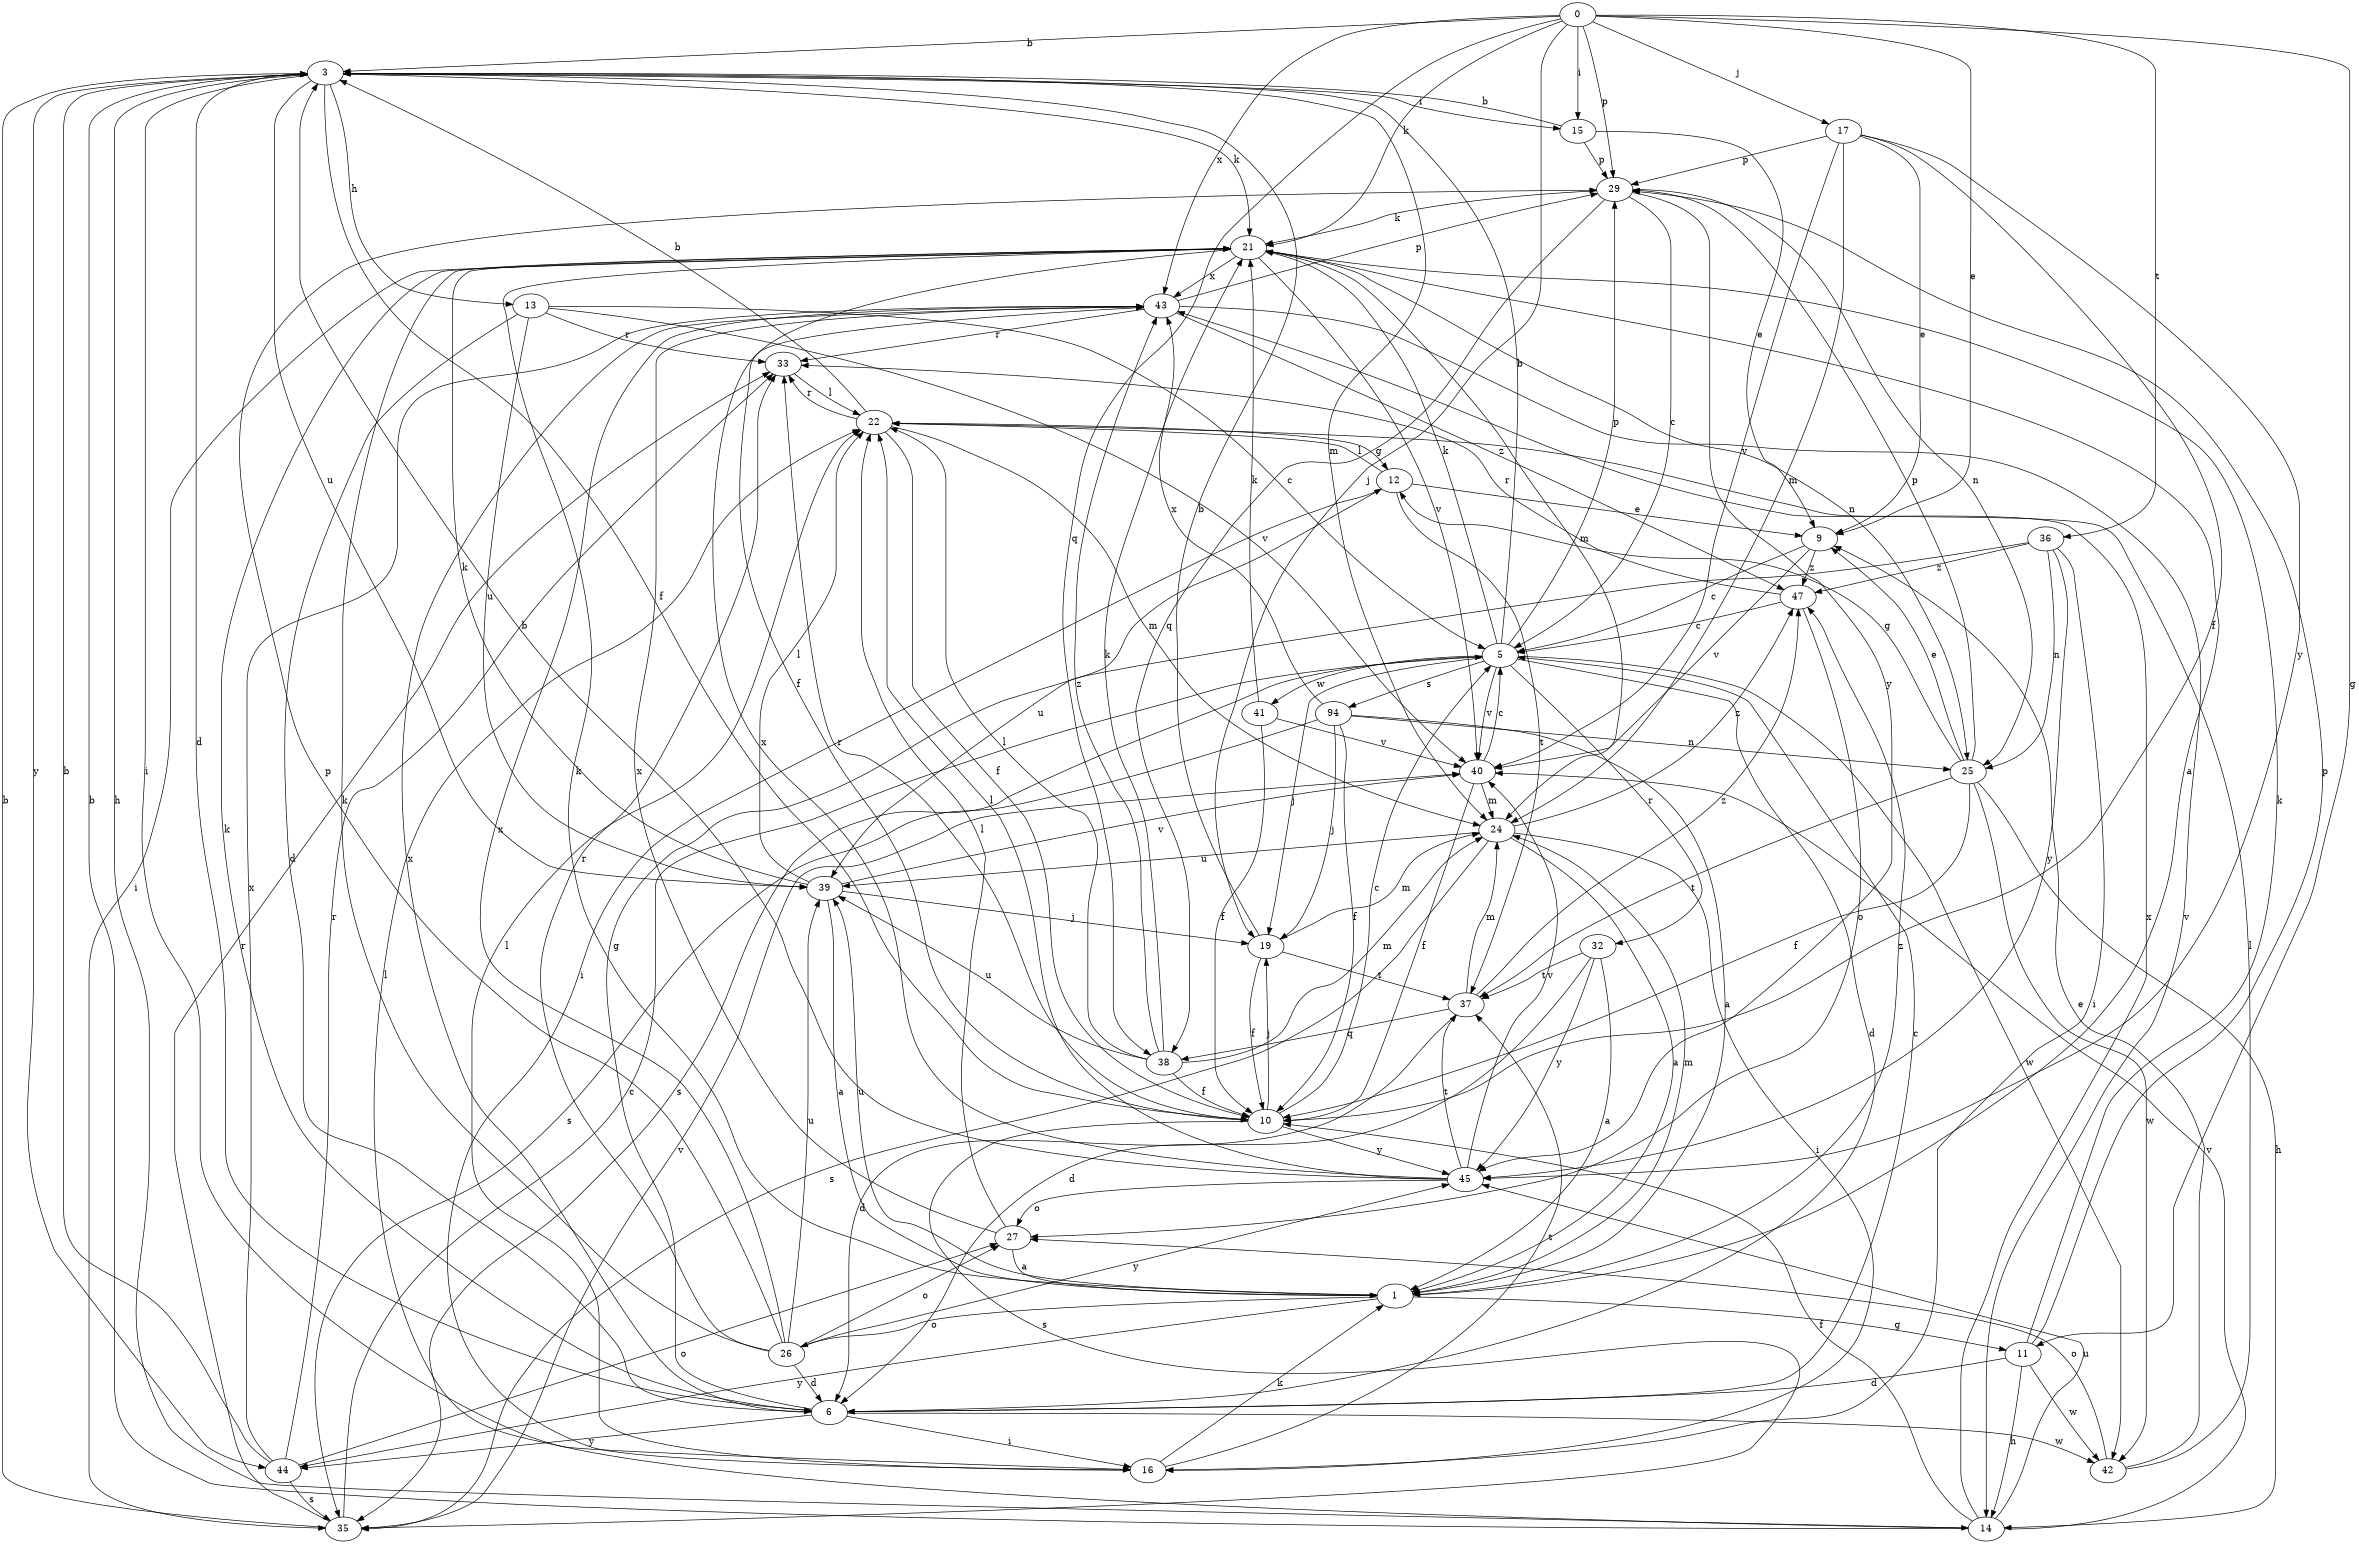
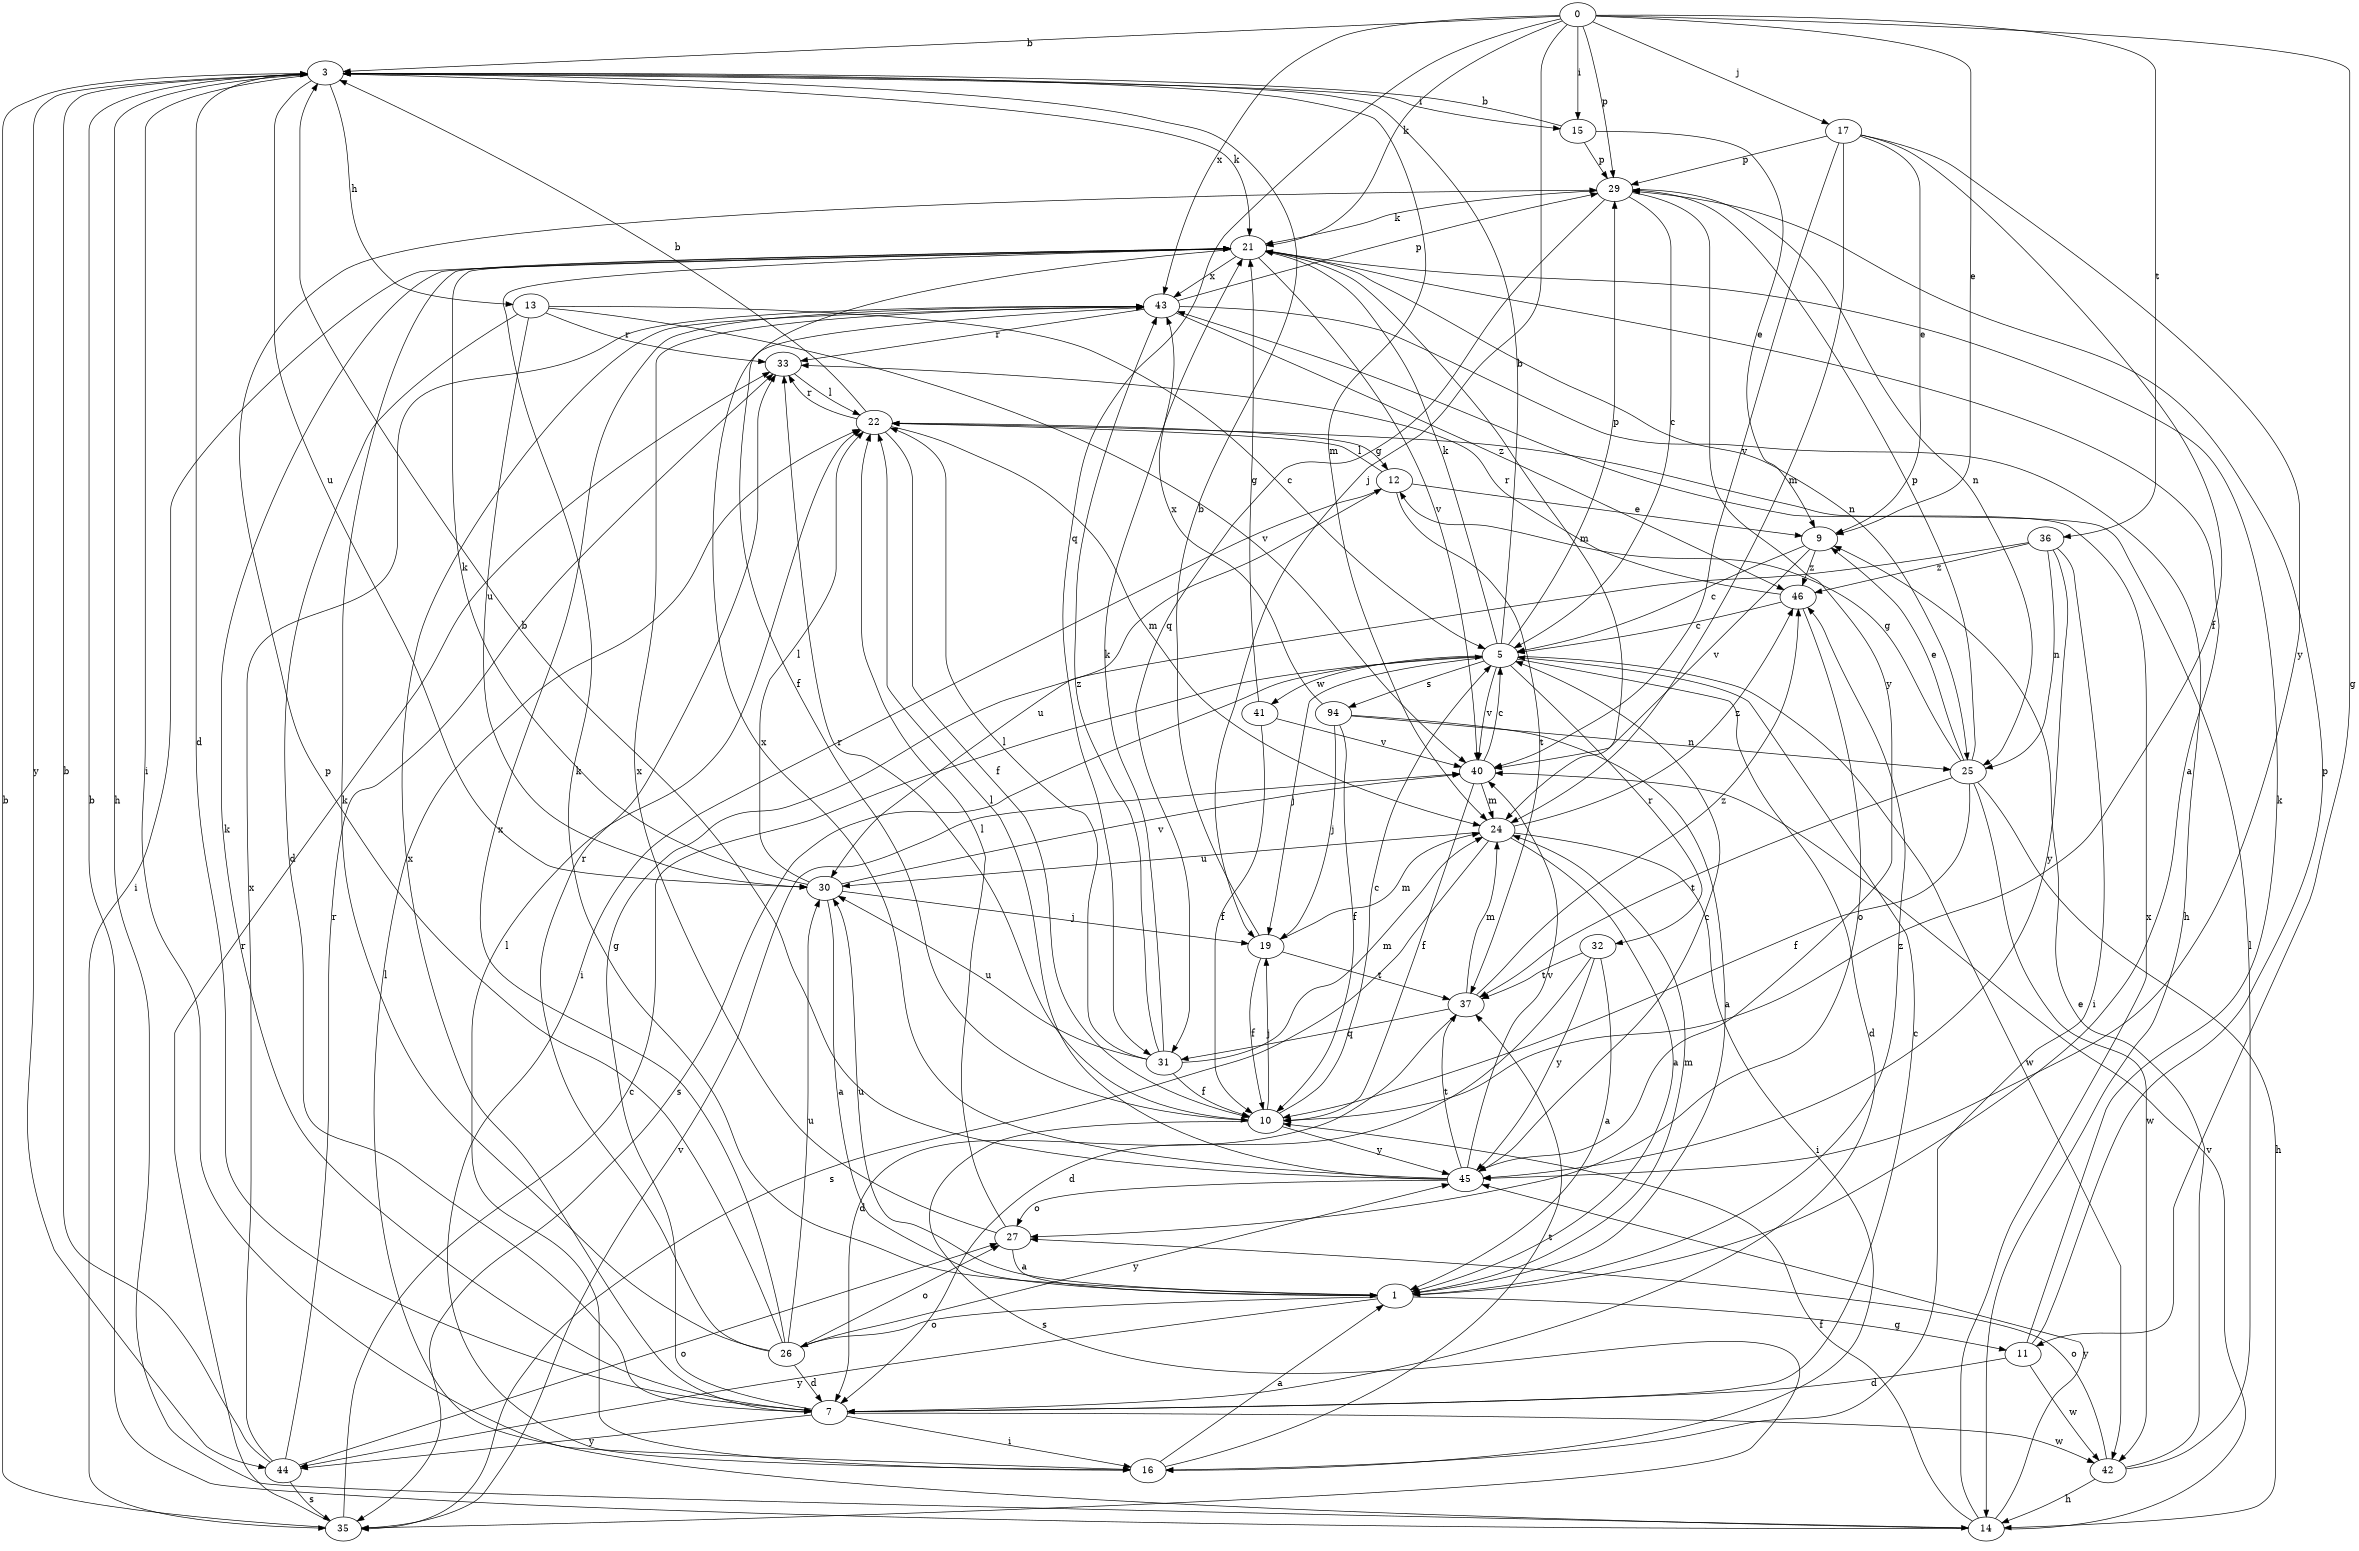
(1255, 481) -> (1255, 481)
(1798, 597) -> (1798, 597)
(703, 688) -> none
(825, 888) -> (825, 888)
(2187, 917) -> (2187, 917)
none -> (1698, 928)
(677, 970) -> none
(1164, 1063) -> (1164, 1063)
(2086, 1354) -> (2086, 1354)
(1280, 1383) -> (1280, 1383)
(829, 1413) -> (829, 1413)
(2010, 1443) -> (2053, 1502)
